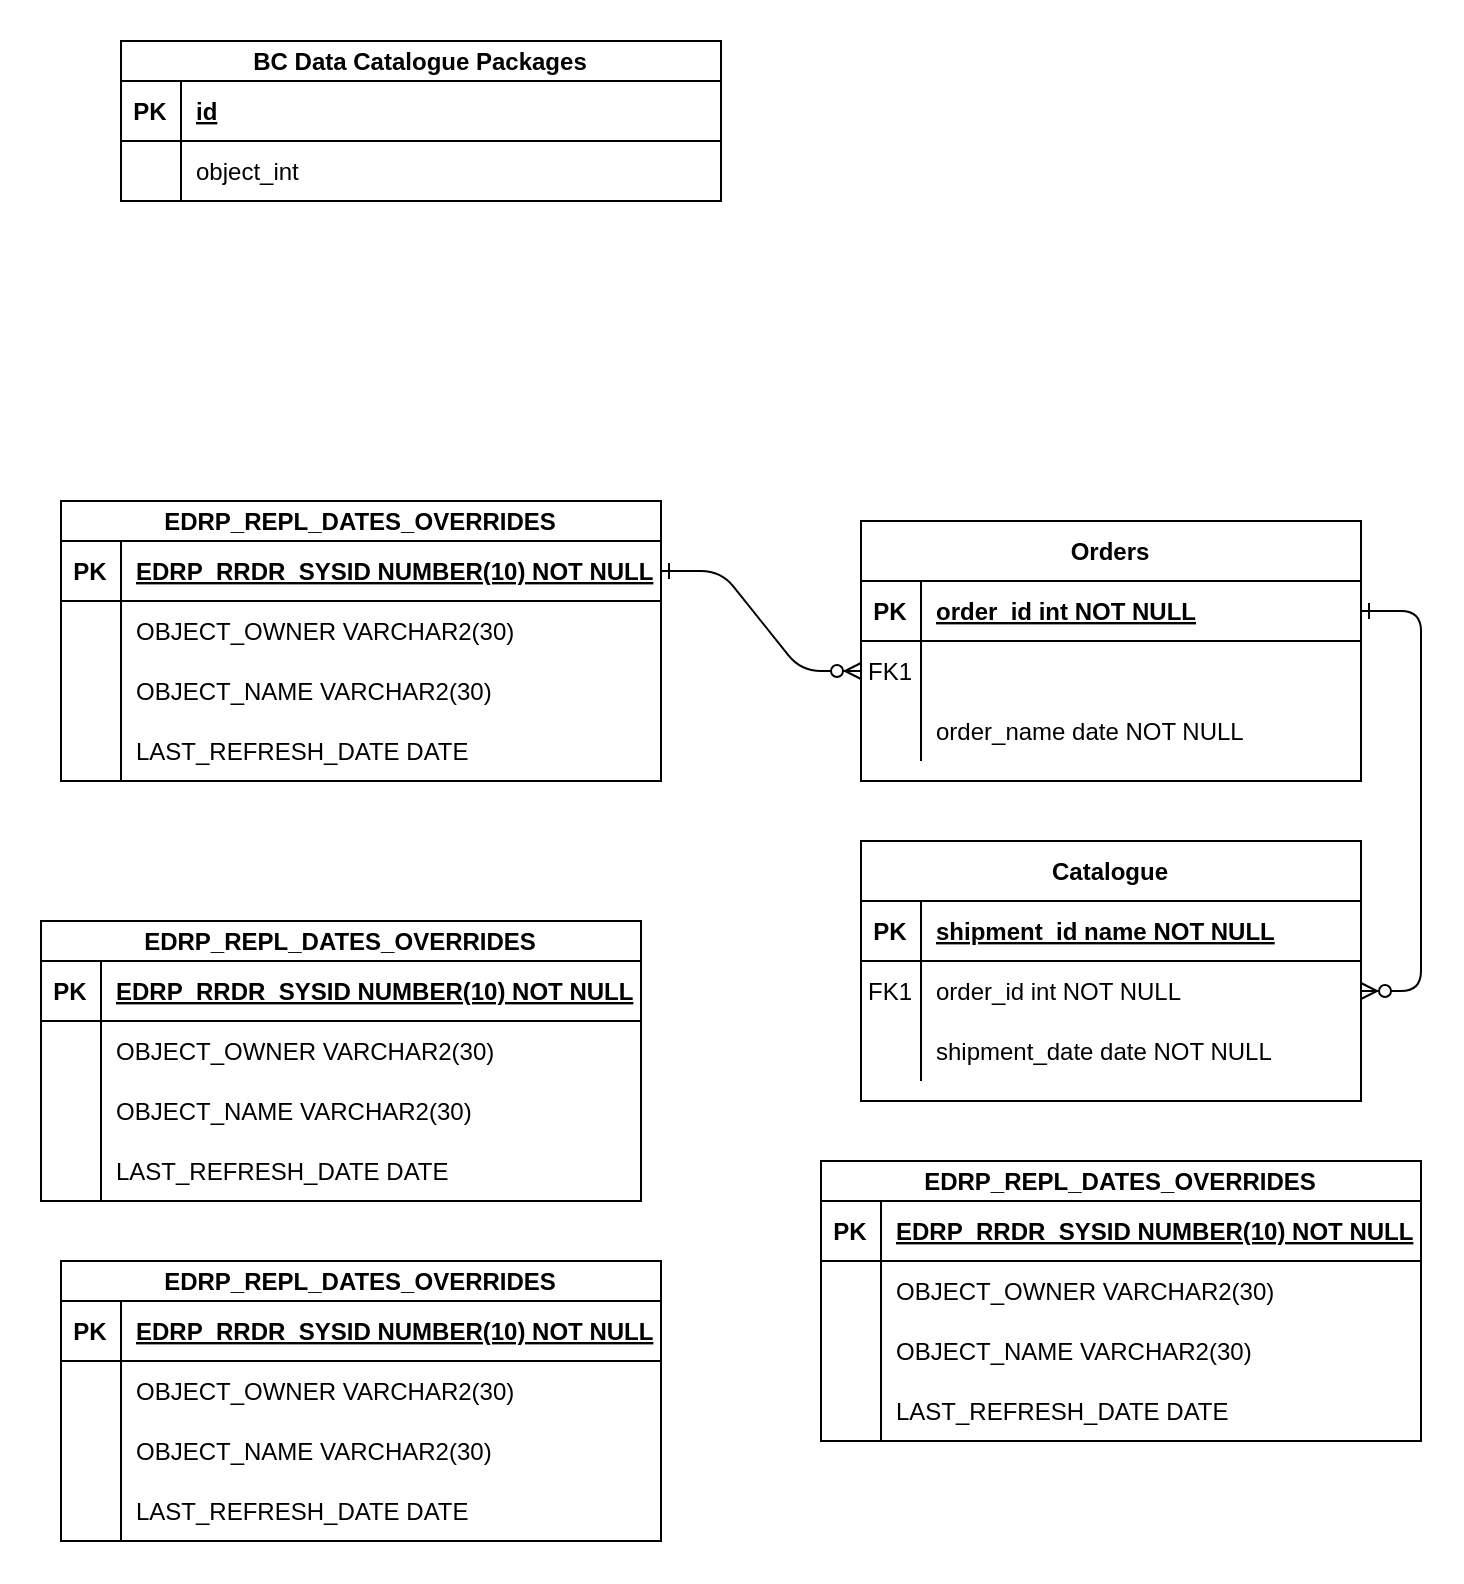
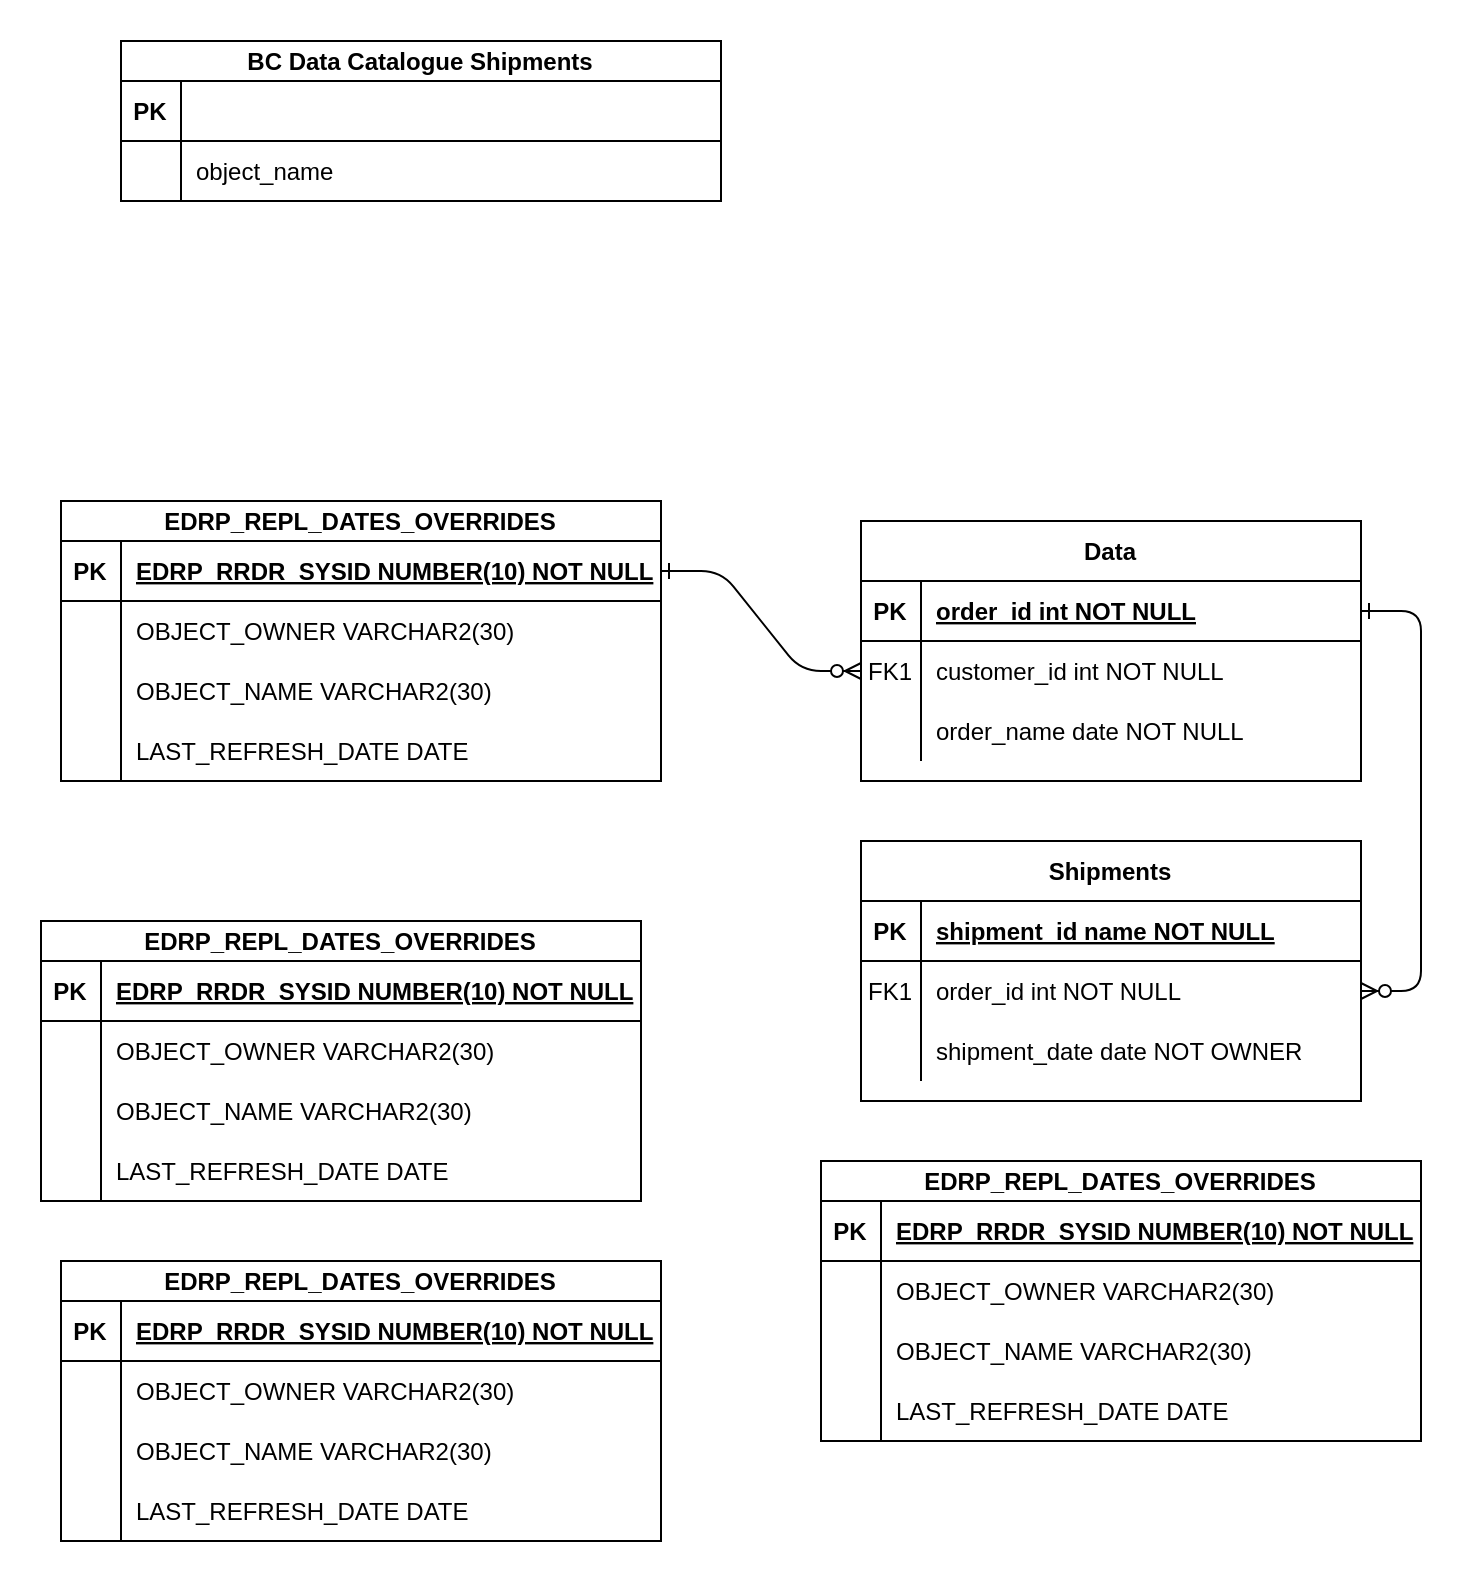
(420, 62) -> (420, 62)
(451, 111) -> none
(260, 172) -> (270, 172)
(1110, 552) -> (1110, 552)
none -> (1141, 671)
(1110, 872) -> (1110, 872)
(1105, 1052) -> (1112, 1052)
